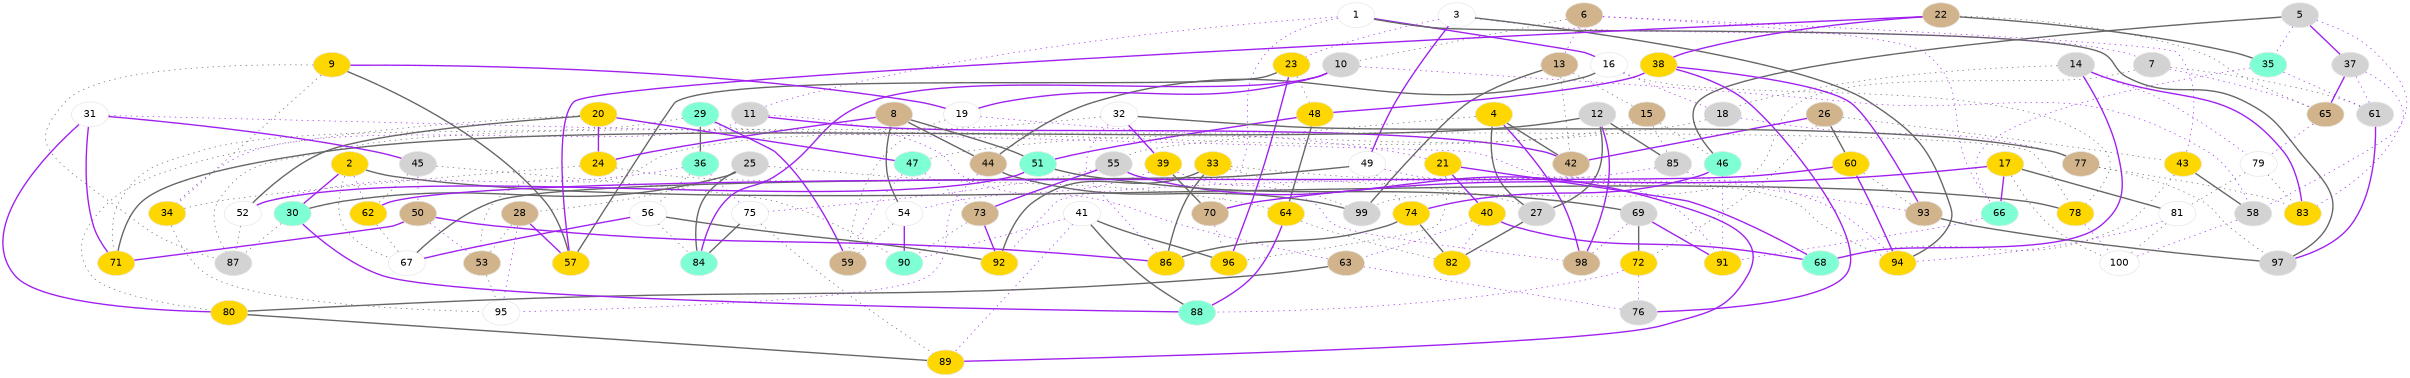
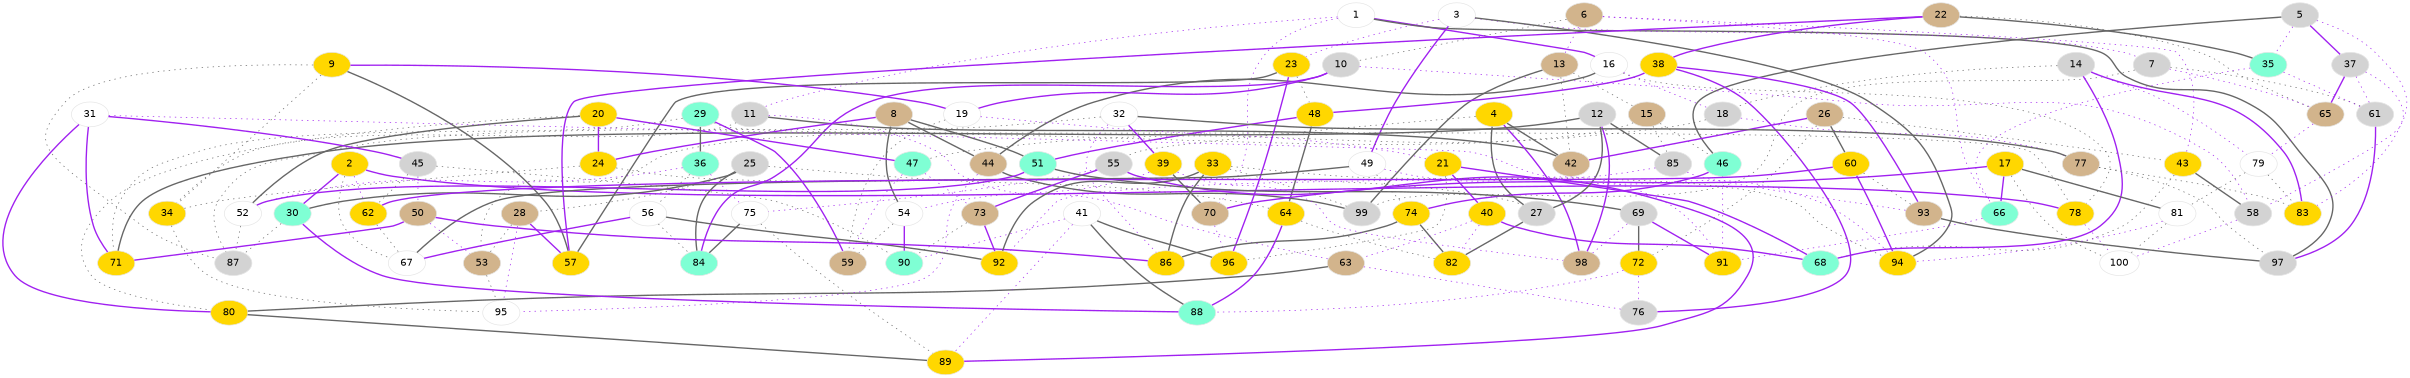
(1163, 131) -> (1163, 131)
(448, 135) -> (448, 135)
(873, 195) -> (873, 195)
